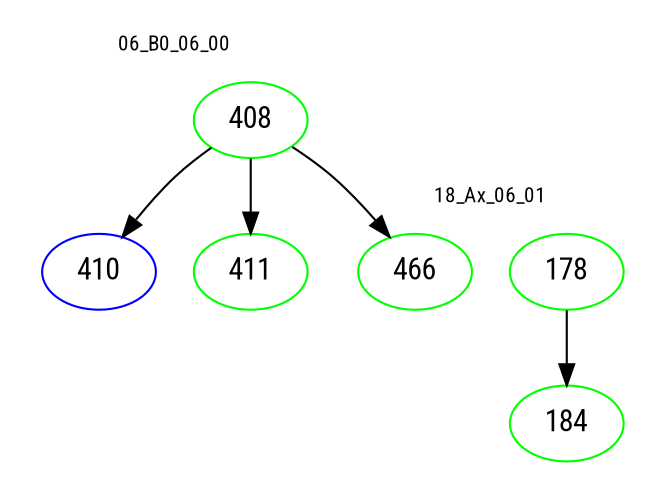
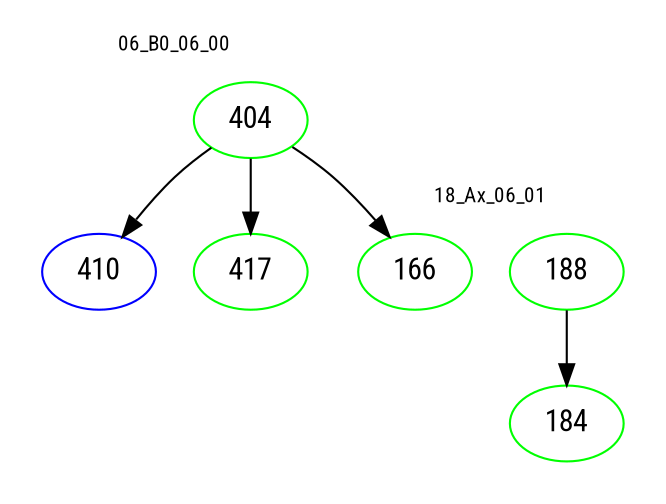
(251, 120) -> (251, 120)
(251, 272) -> (251, 272)
(415, 272) -> (415, 272)
(567, 272) -> (567, 272)
